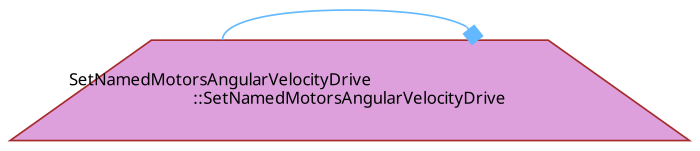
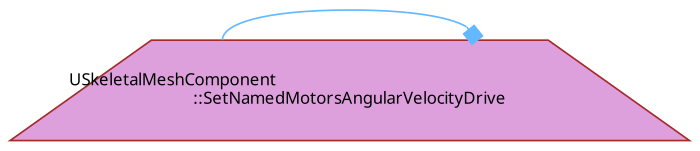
(350, 90) -> (350, 90)
